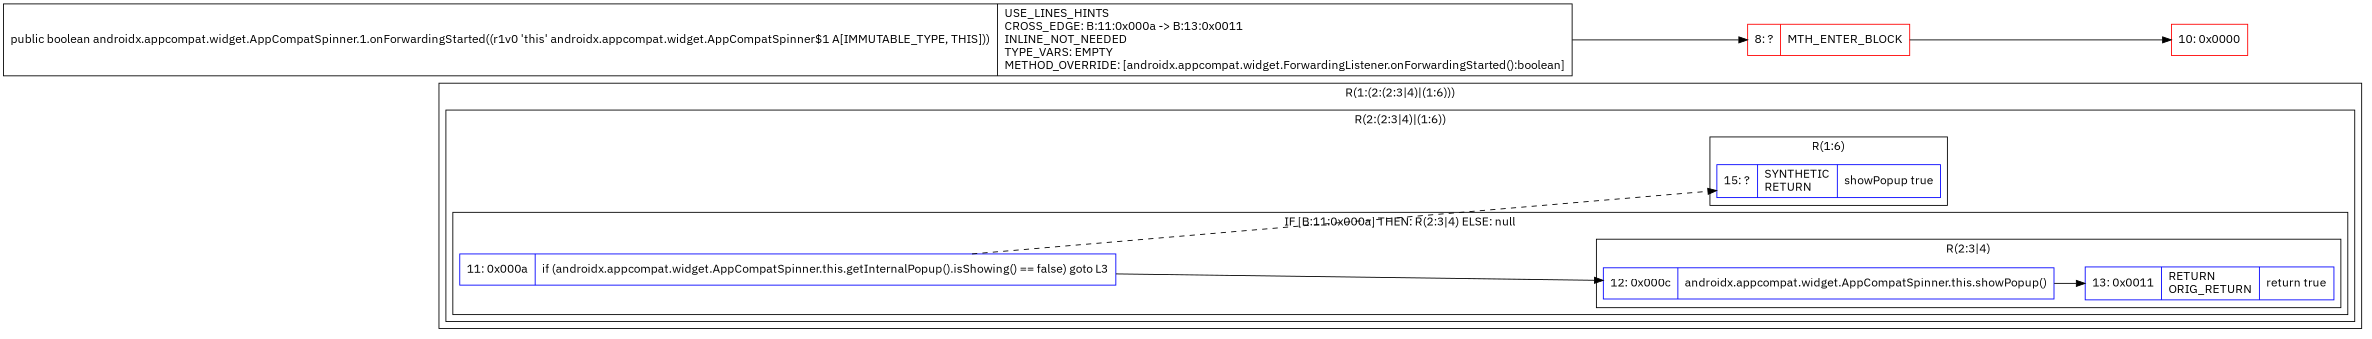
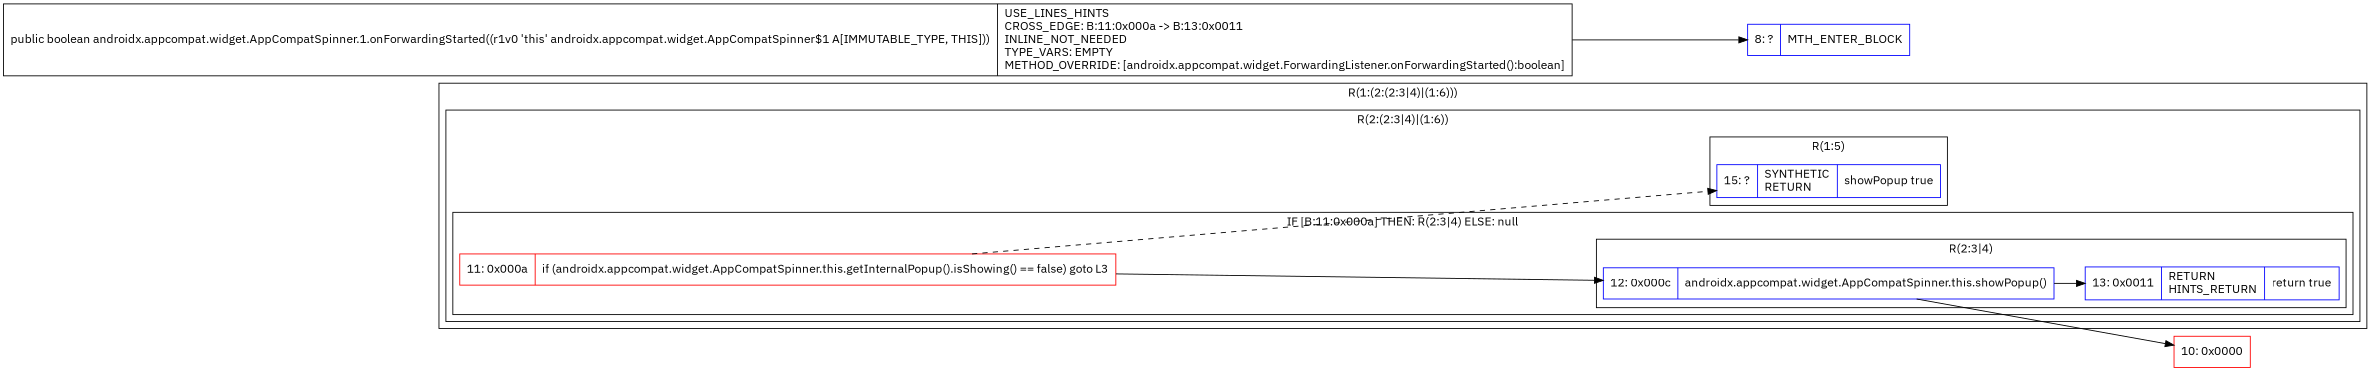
(1829, 40) -> (1829, 40)
(2036, 40) -> (2041, 321)
(1829, 147) -> (1829, 147)
(788, 270) -> (788, 270)
(2210, 289) -> (2213, 289)
